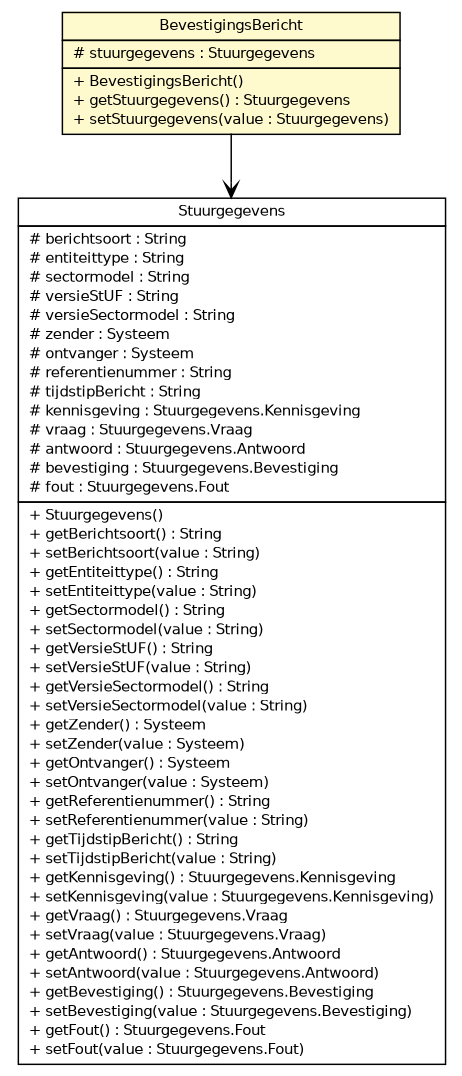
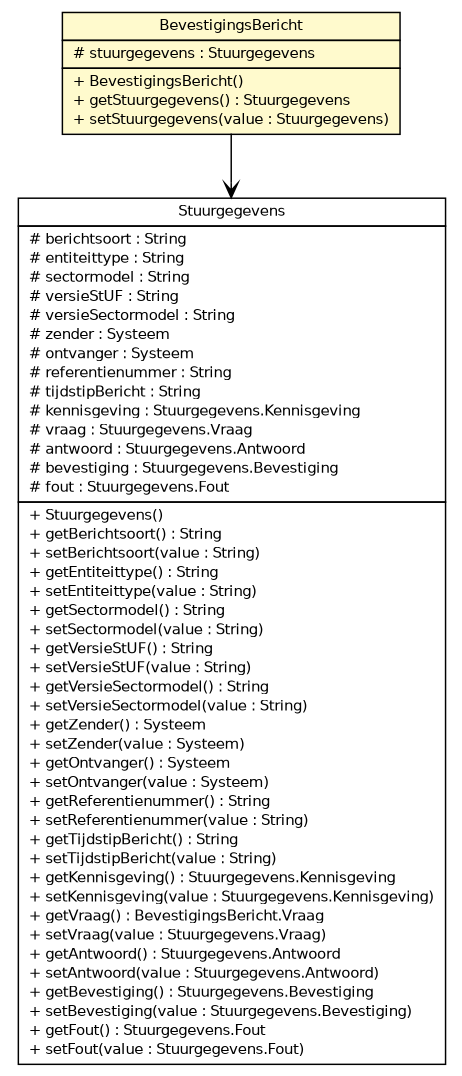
(159, 916) -> (177, 916)
